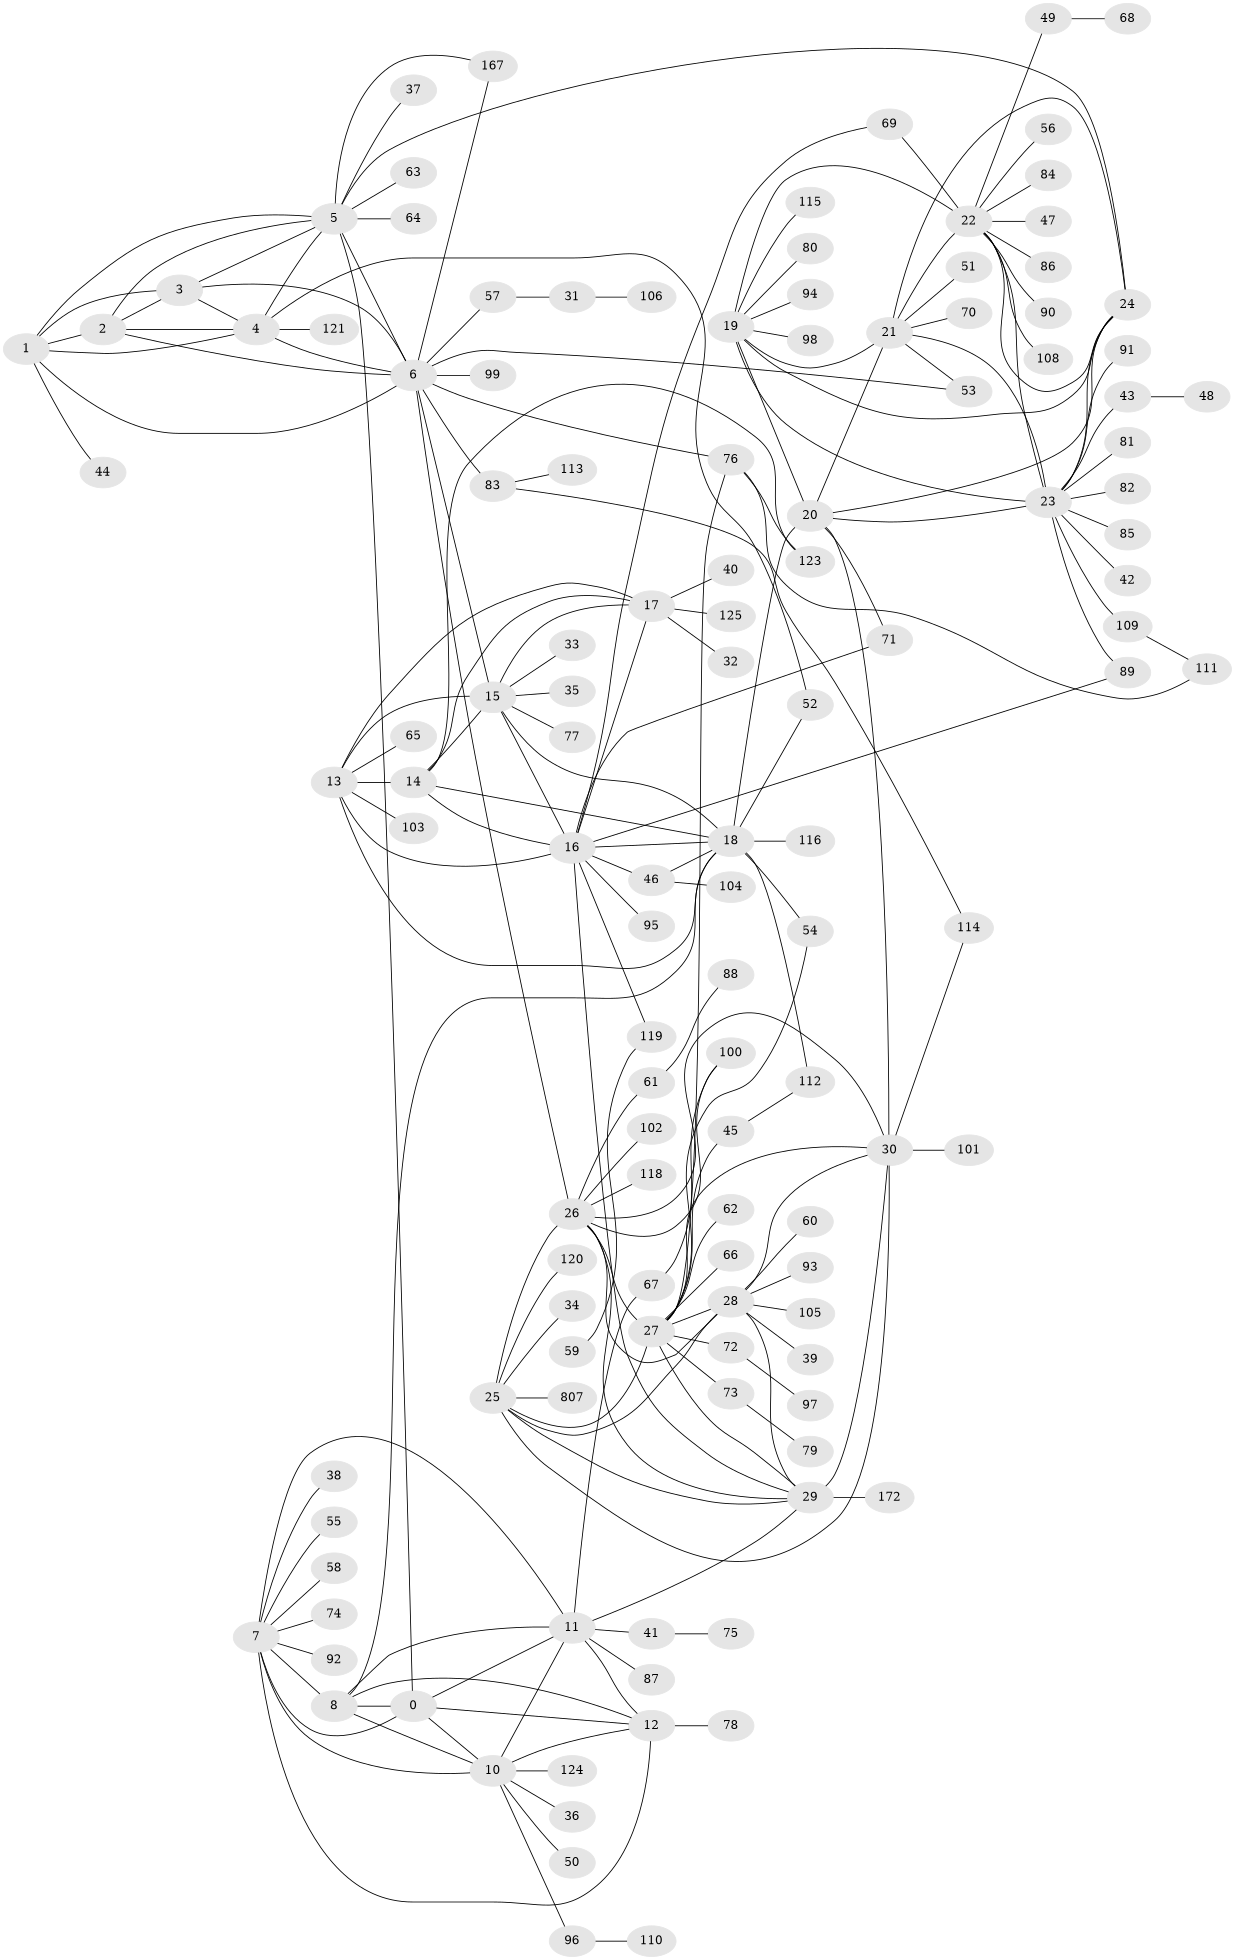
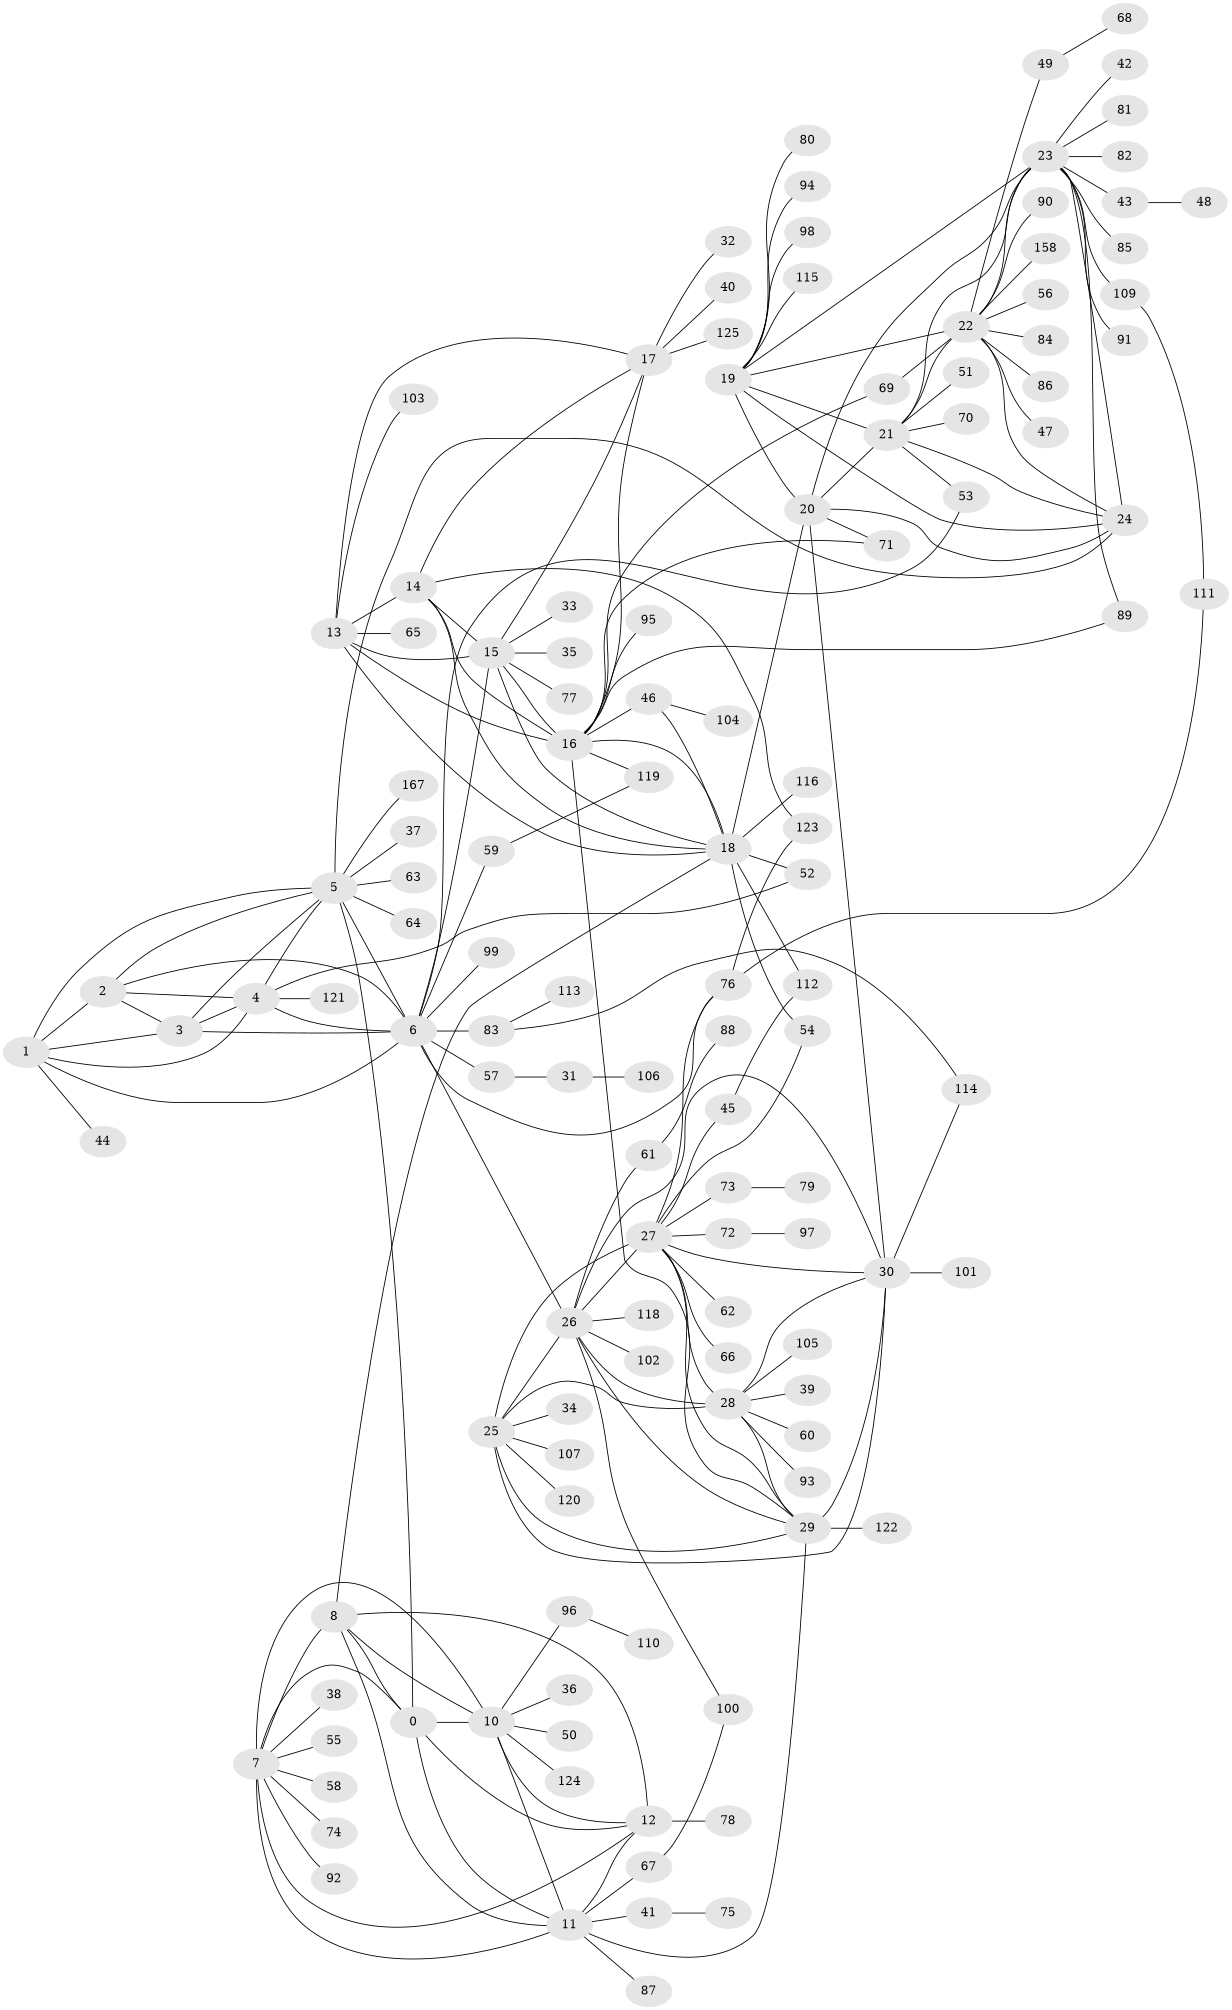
(453, 221) -> (449, 949)
(1048, 359) -> (1046, 249)
(572, 1398) -> (570, 1455)
(890, 1498) -> (887, 1528)
